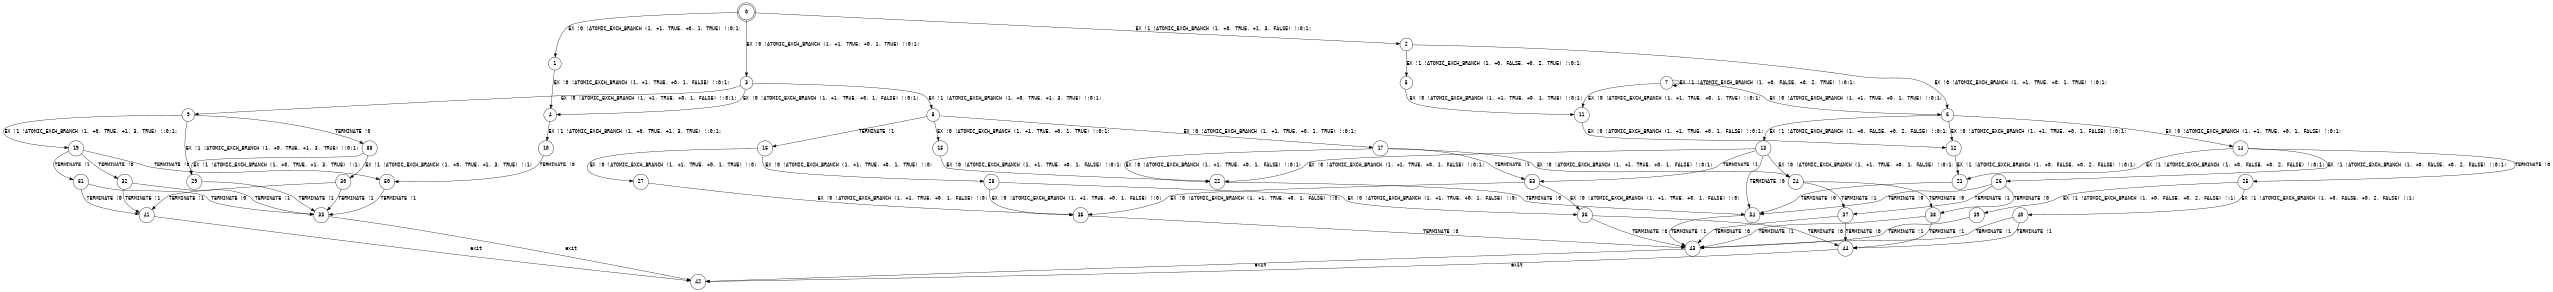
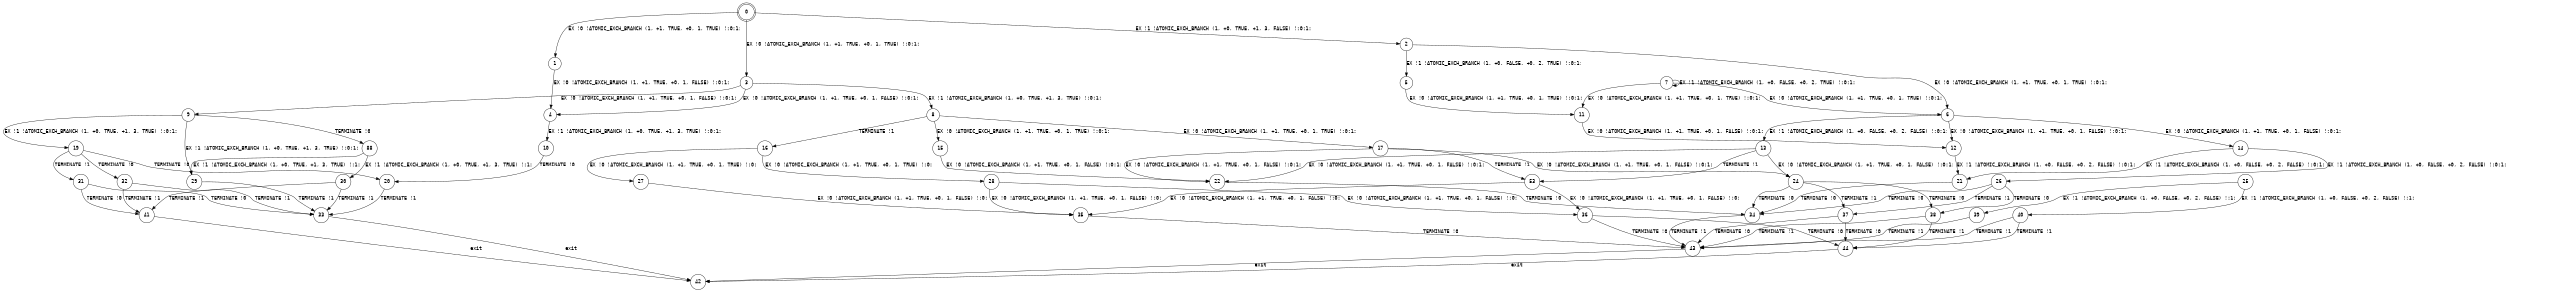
(2513, 162) -> none
(1748, 177) -> (1769, 191)
(81, 182) -> (81, 182)
(387, 182) -> (387, 182)
